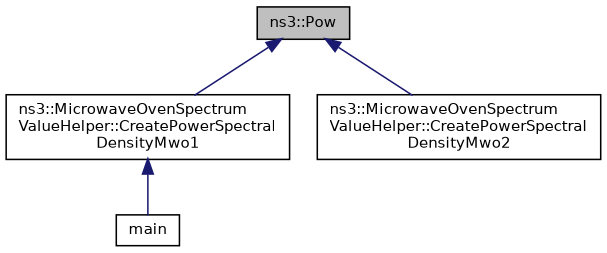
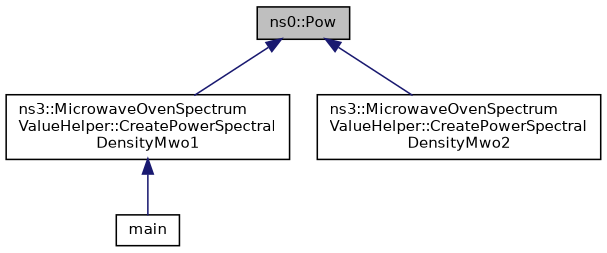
(303, 23) -> (303, 23)
